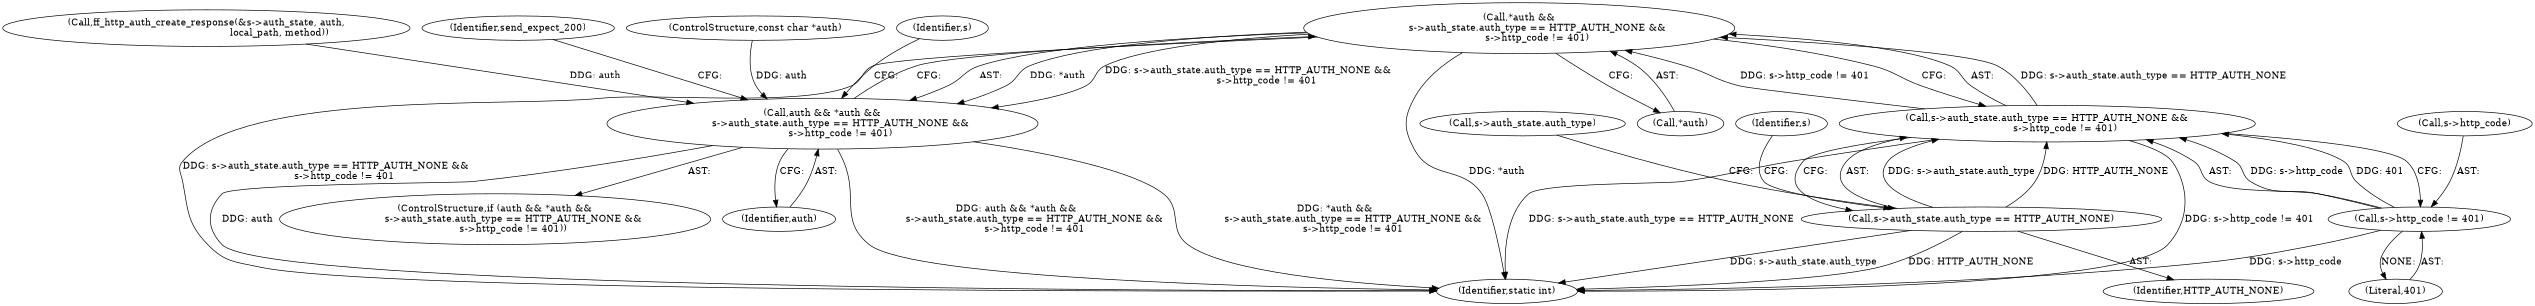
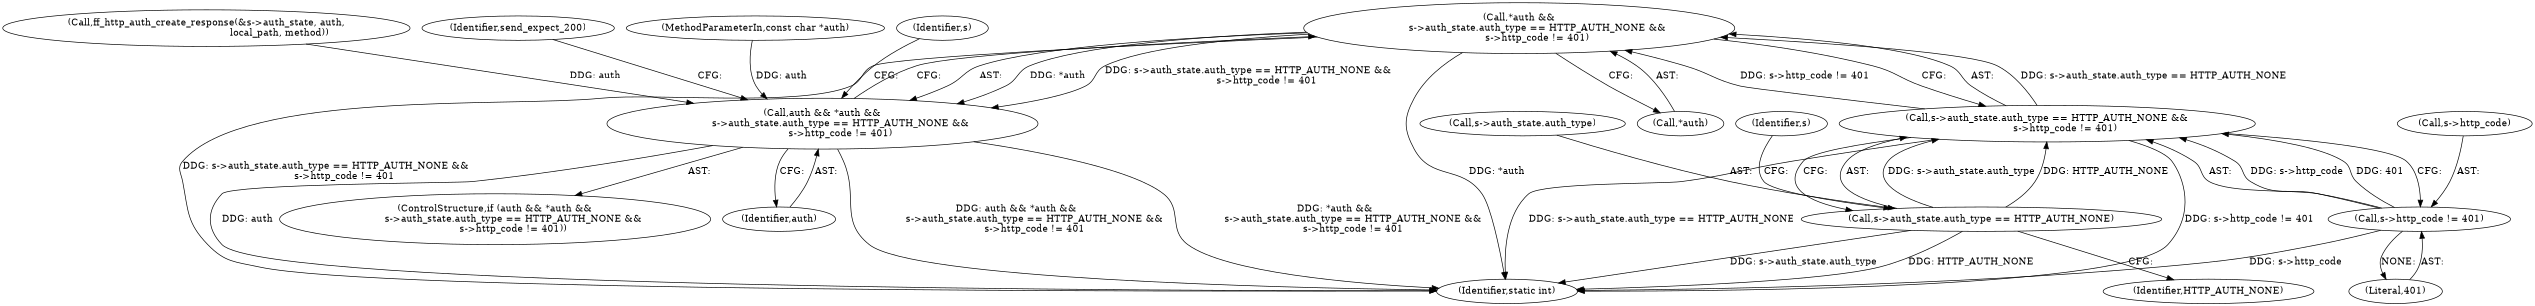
(755, 28) -> (755, 28)
(1743, 171) -> (1743, 171)
(2142, 262) -> (2142, 262)
